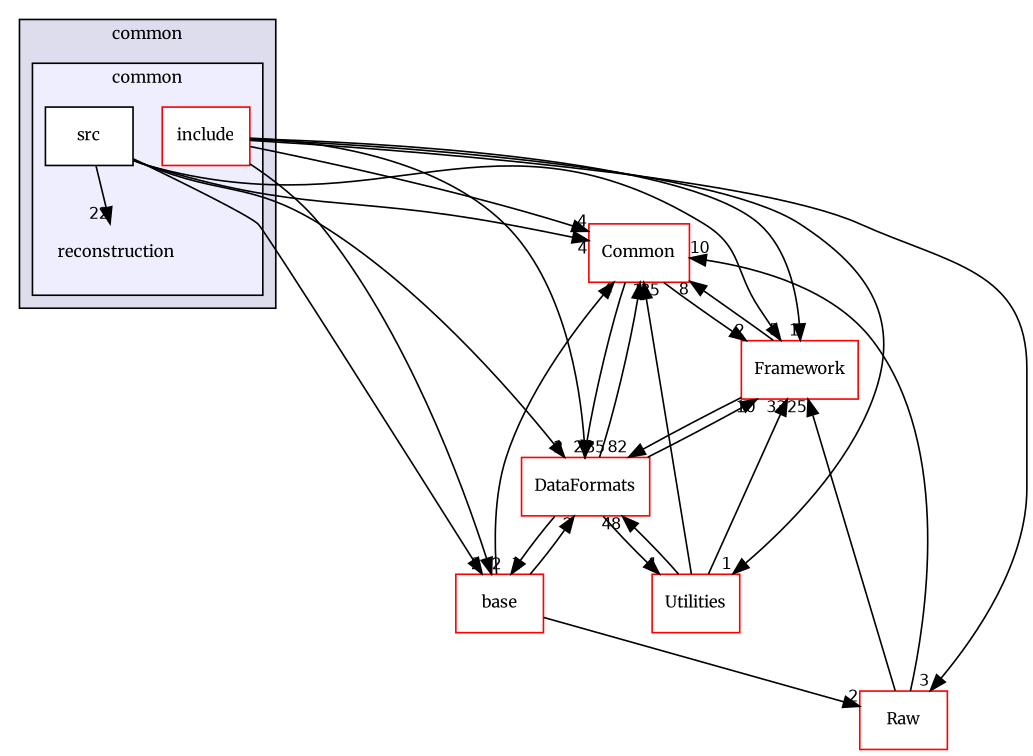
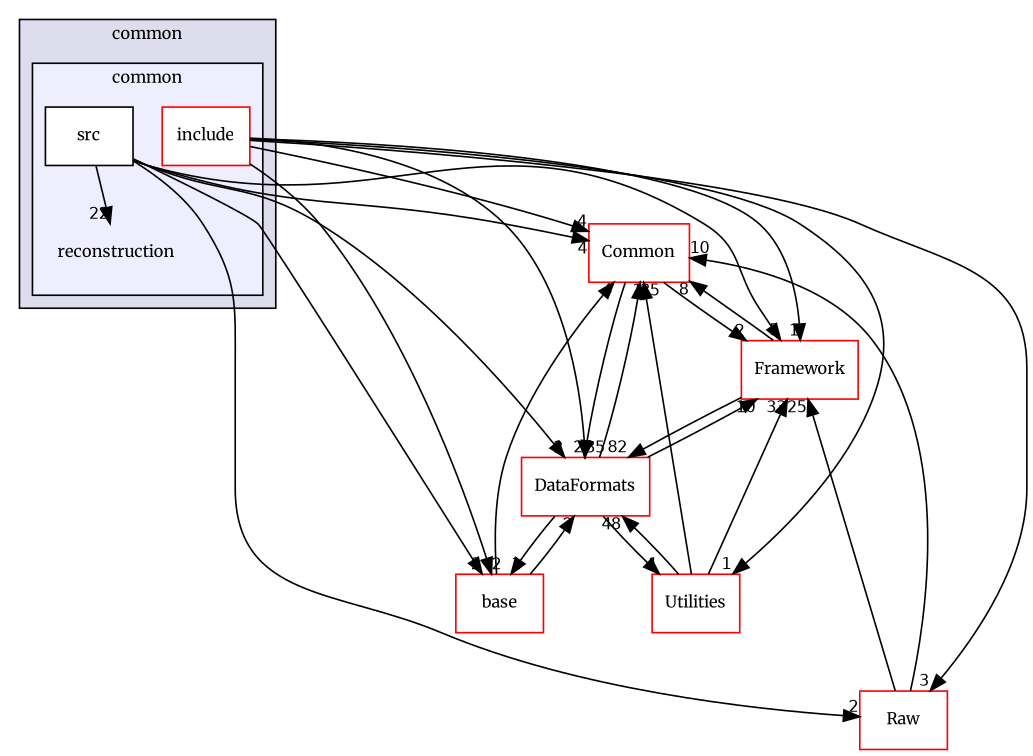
(694, 660) -> (333, 598)
